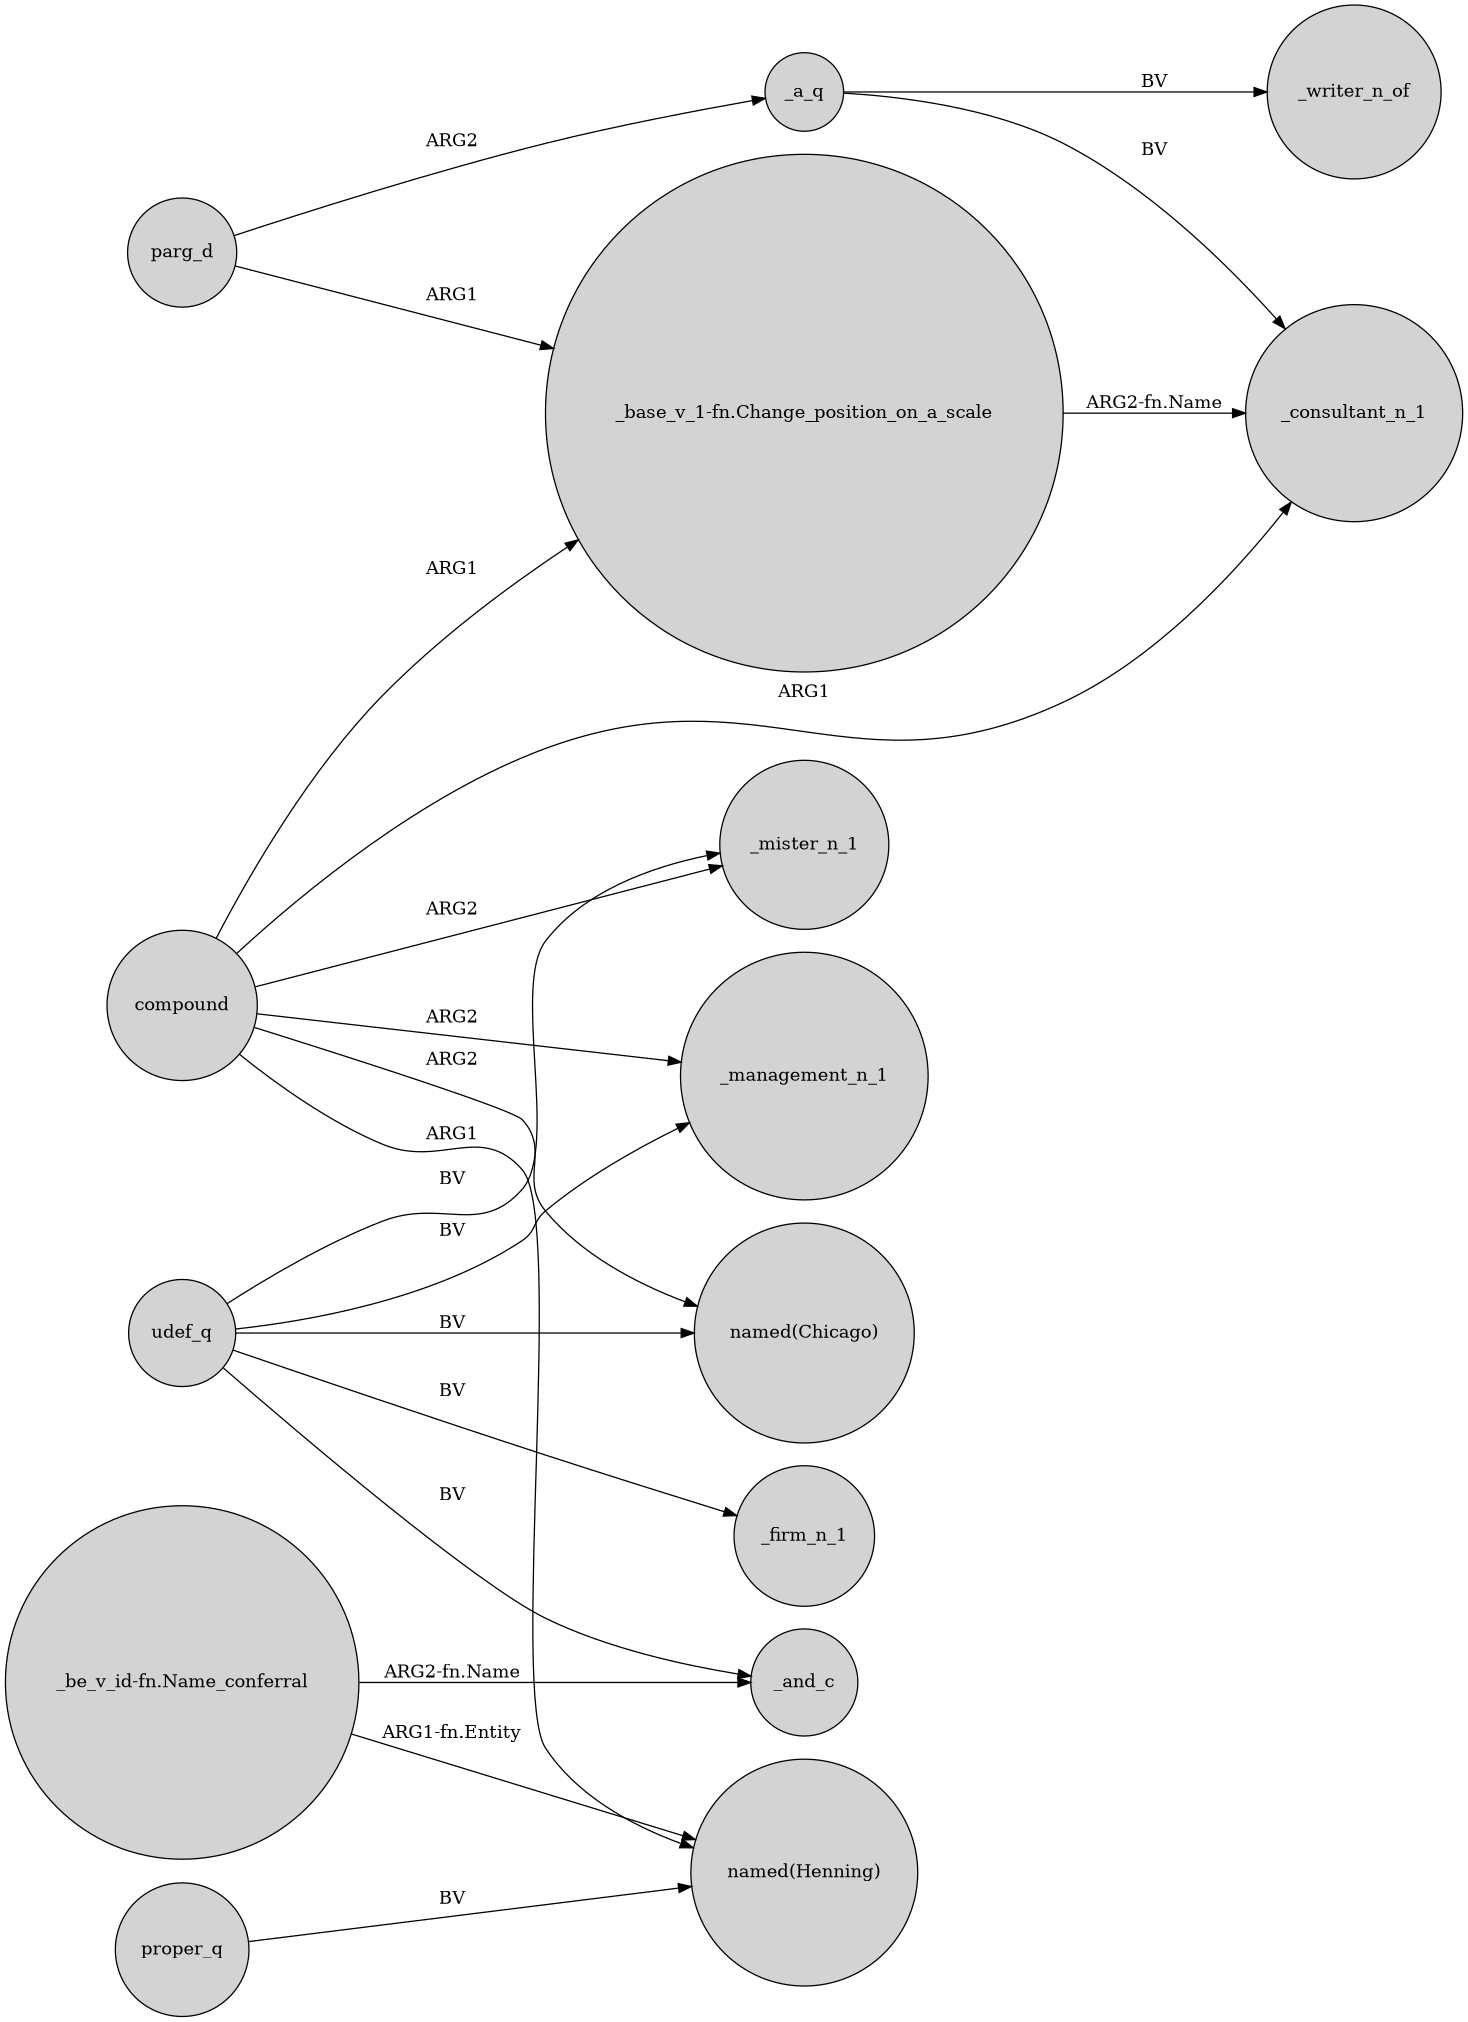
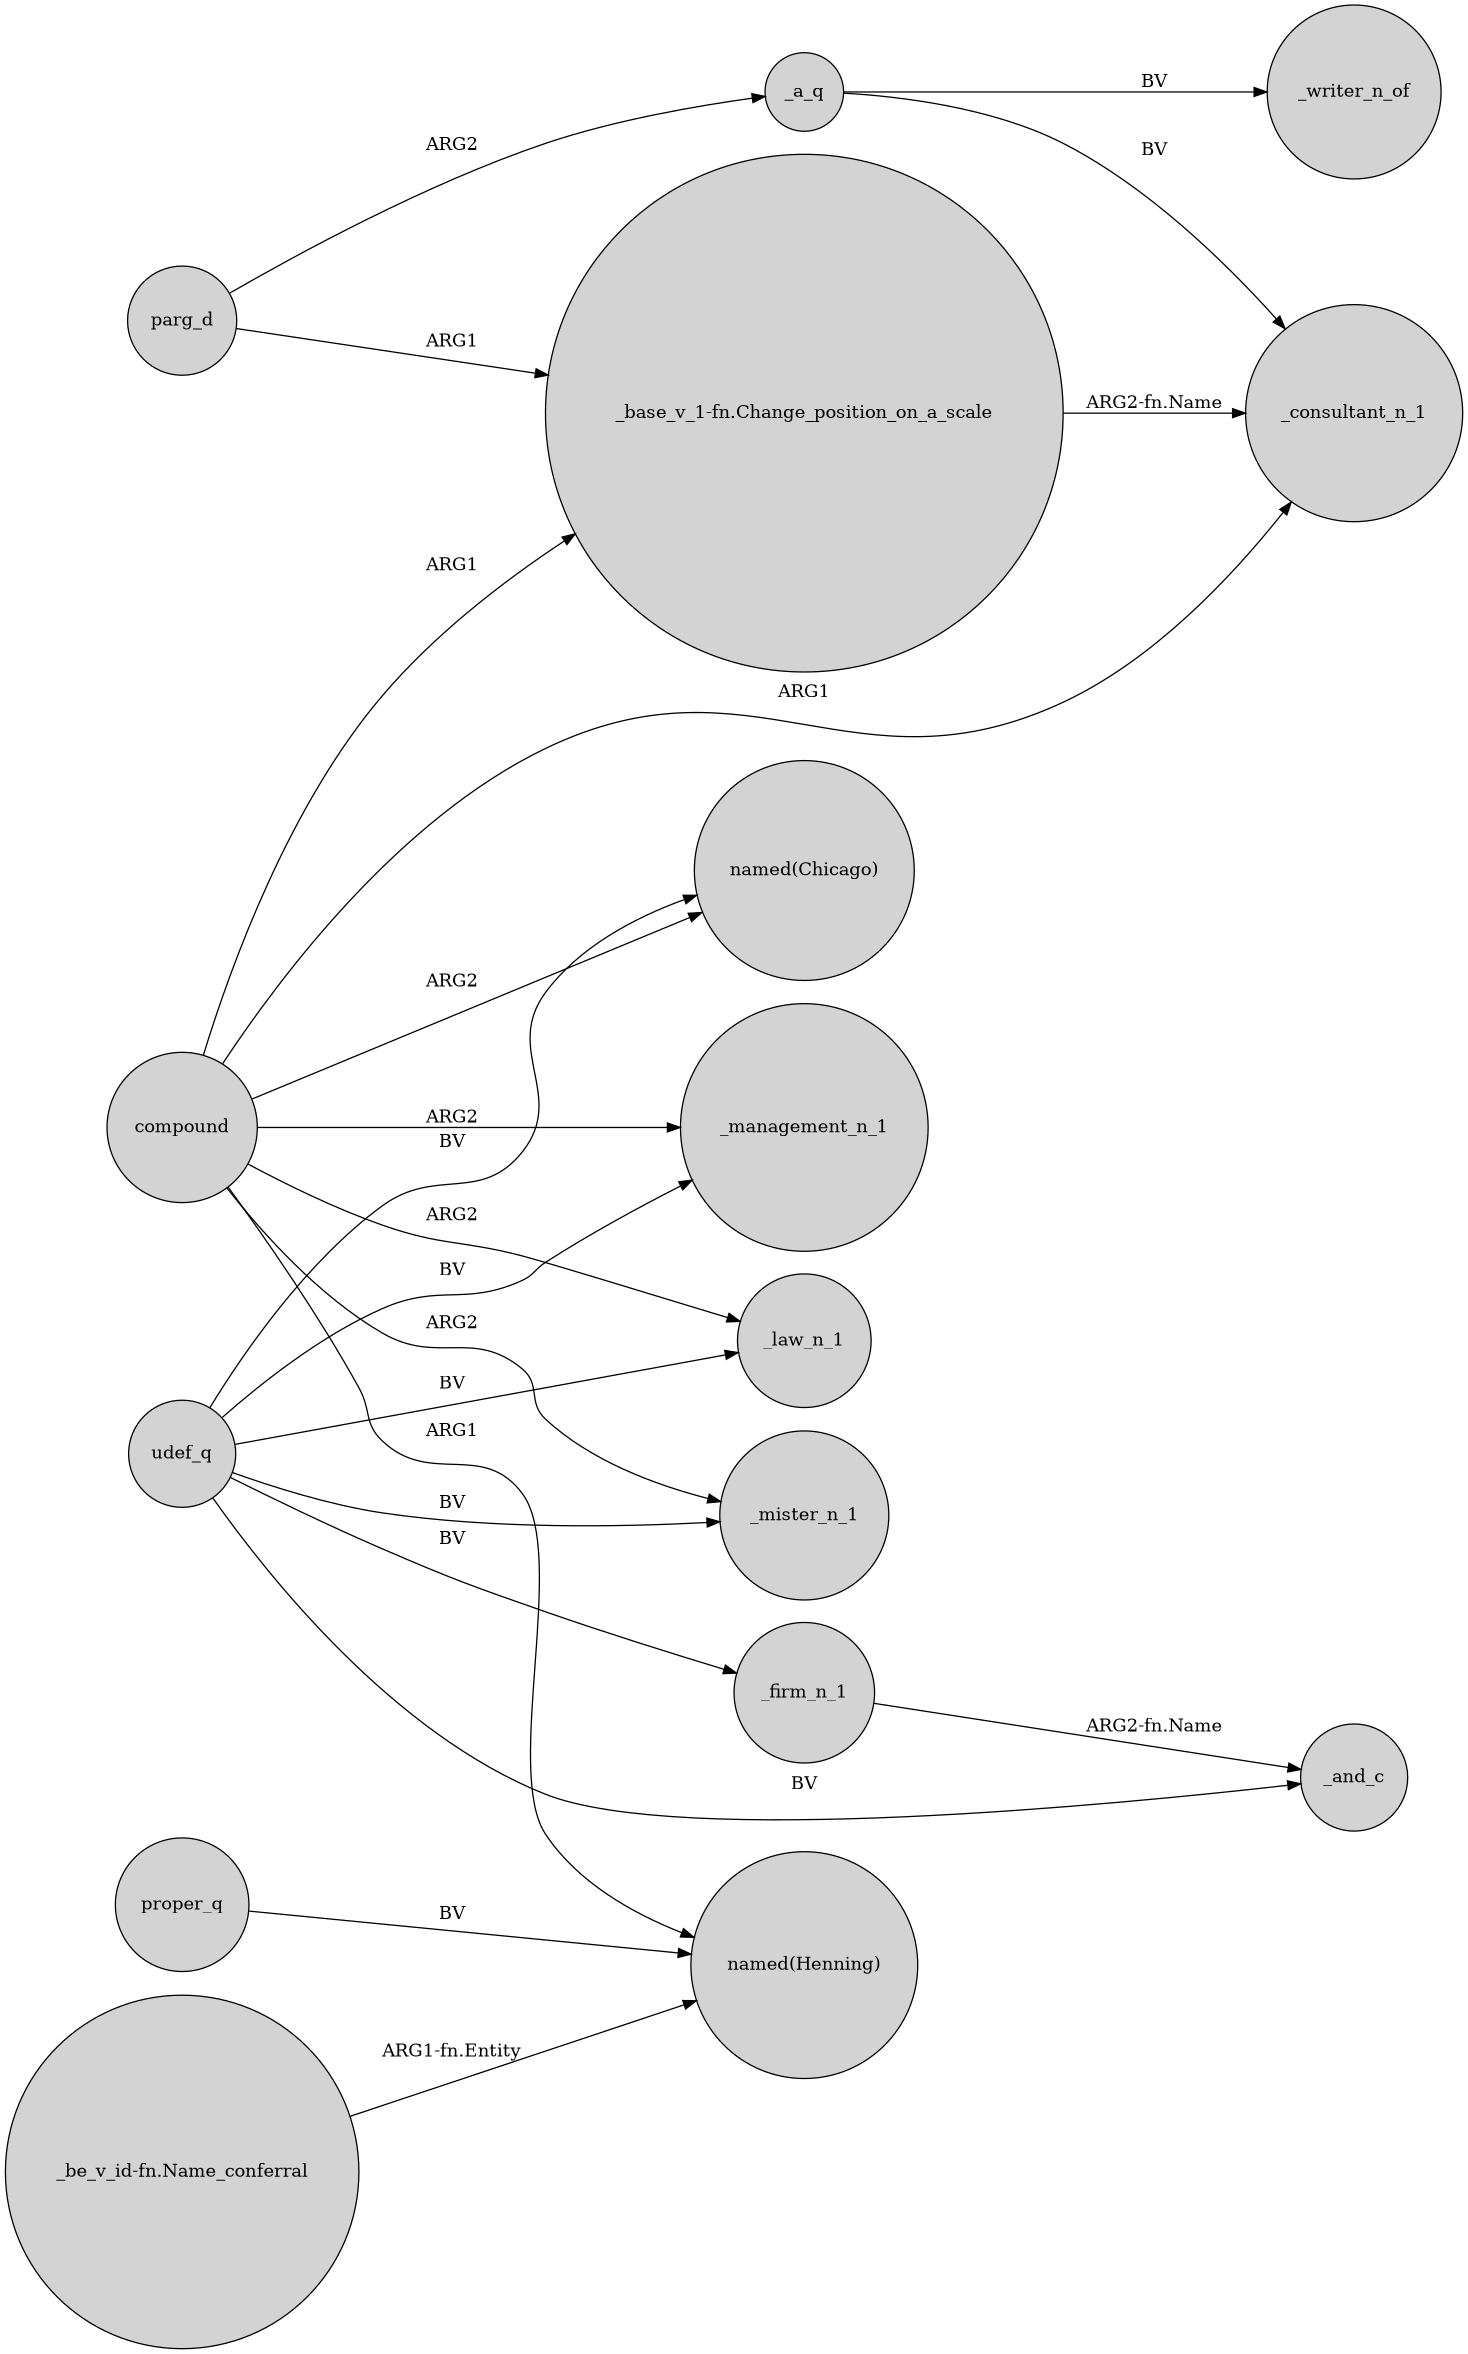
none -> (804, 1341)
(549, 1682) -> (1081, 1735)
